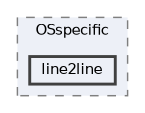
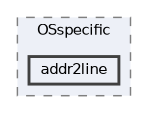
(73, 70) -> (74, 70)
